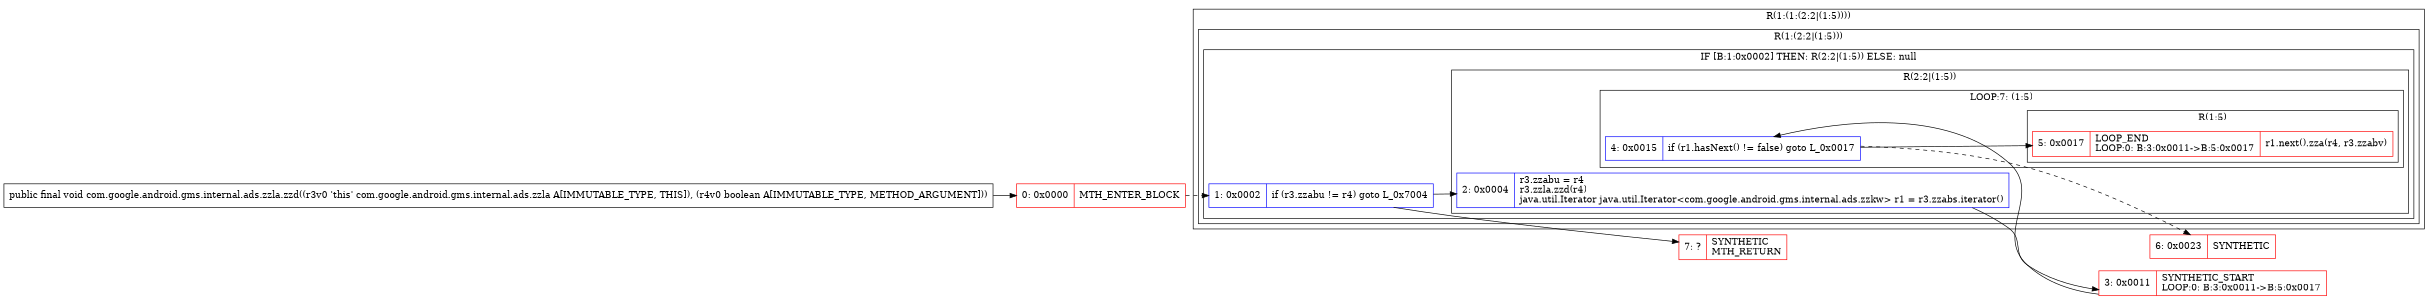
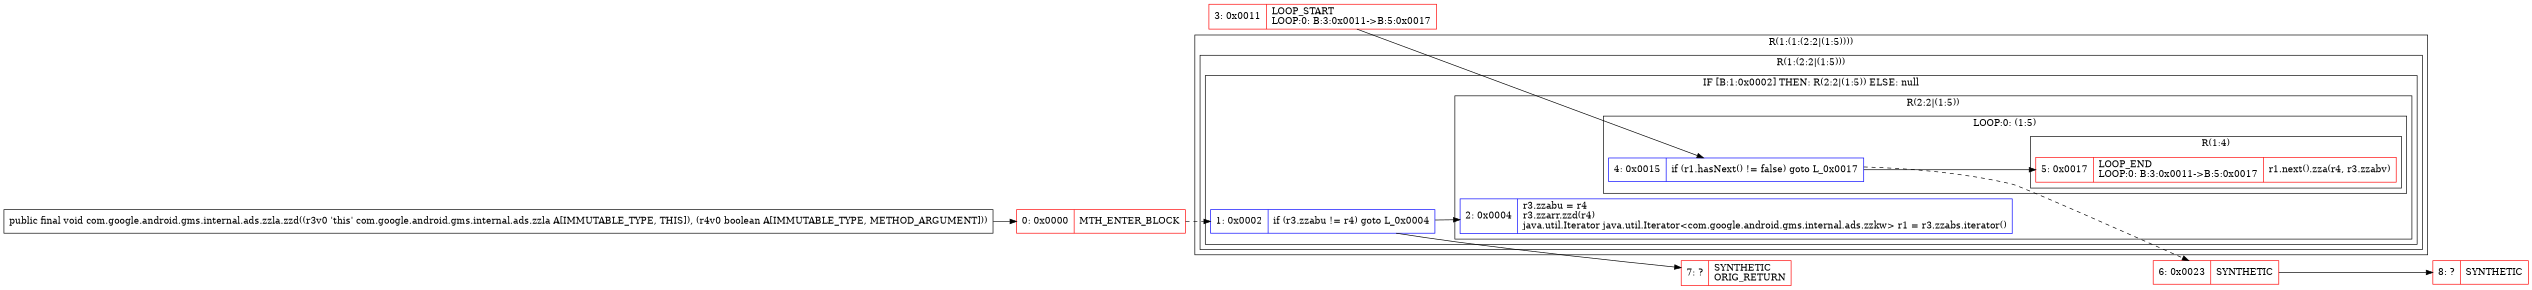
(2002, 98) -> (2005, 124)
(2213, 118) -> (2216, 144)
(1553, 190) -> (1559, 216)
(1350, 195) -> (1352, 221)
(1747, 252) -> (1750, 278)
(2022, 260) -> none
none -> (2481, 272)
(2208, 278) -> (1303, 11)
